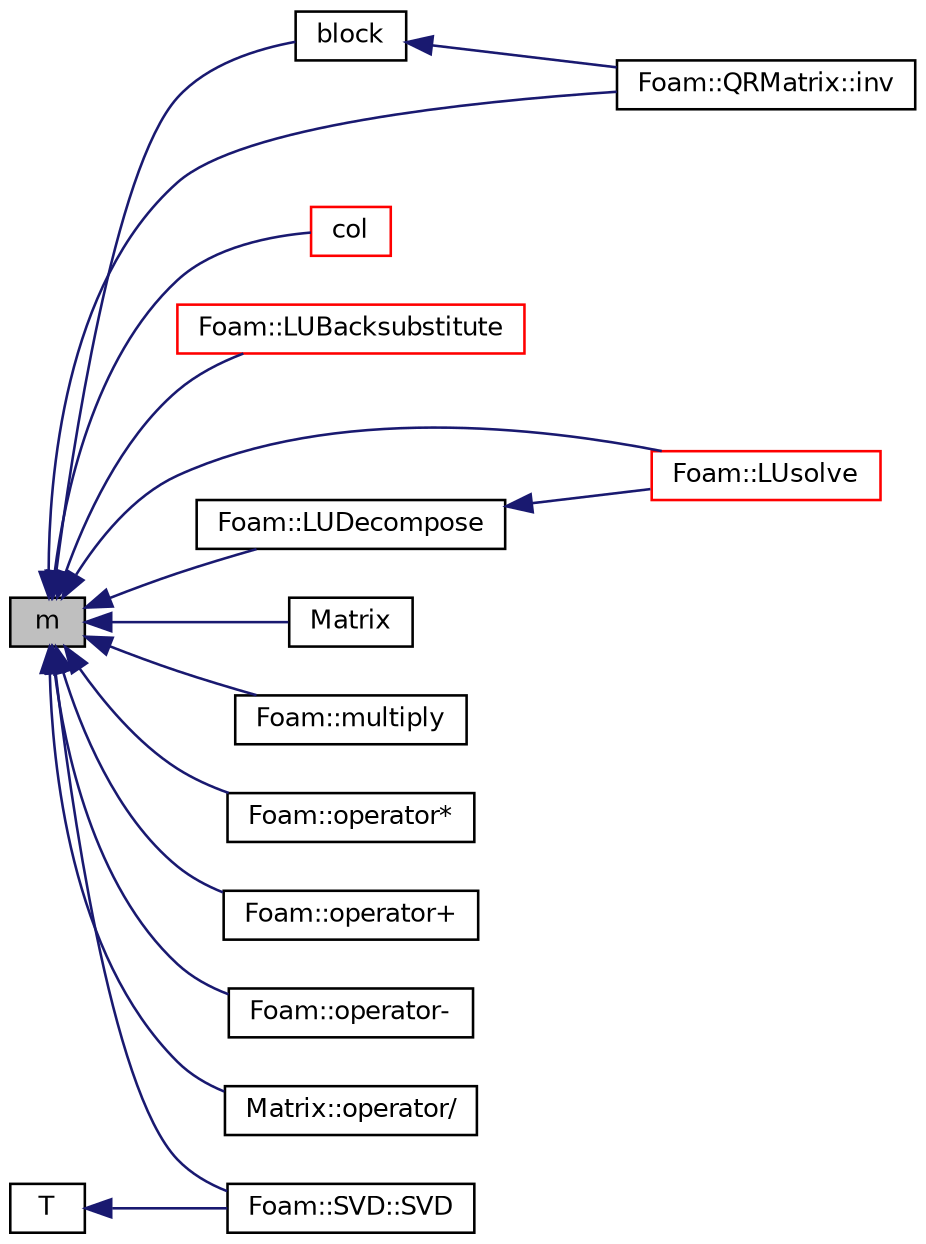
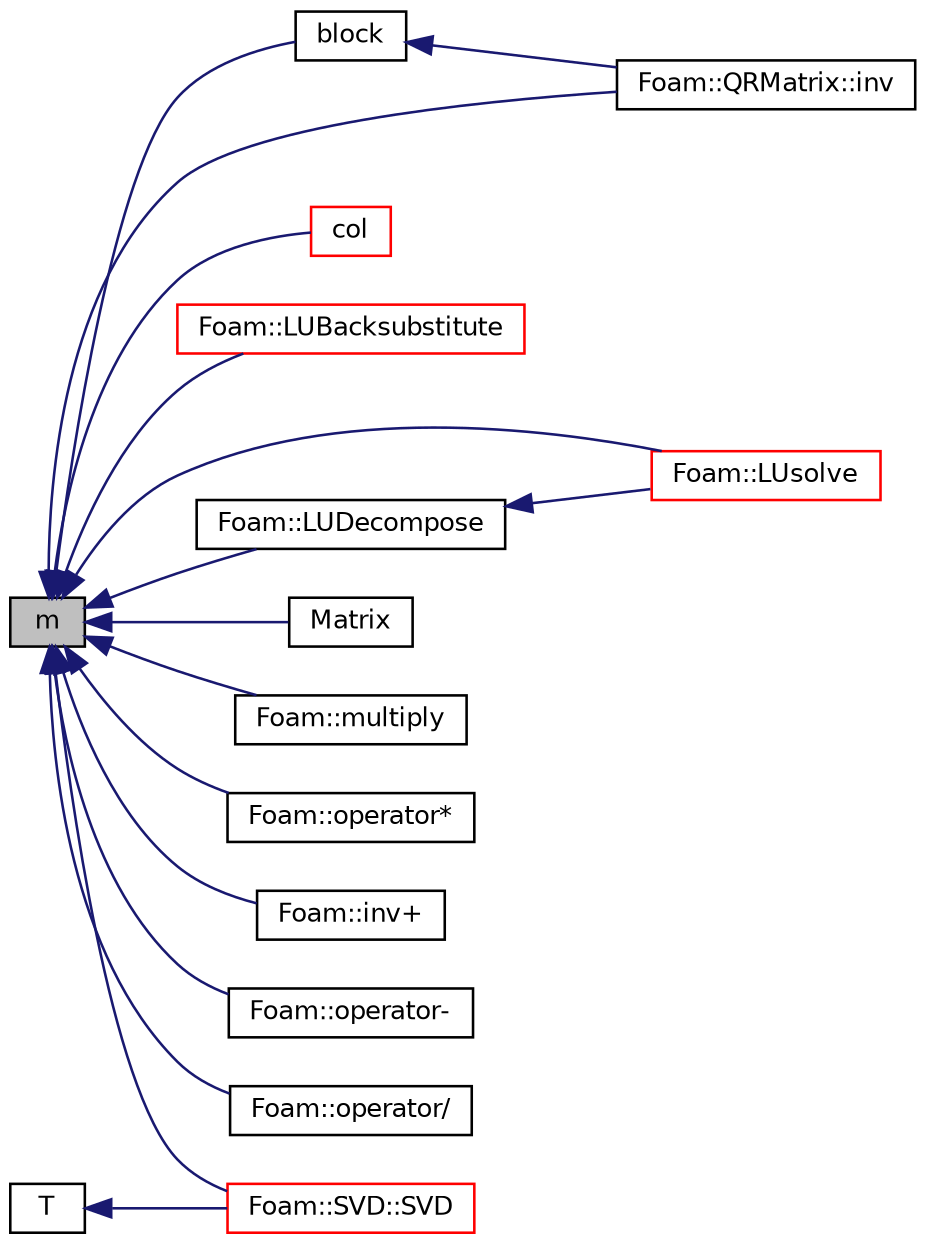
(351, 915) -> (351, 915)
(351, 1111) -> (351, 1111)
(351, 1208) -> (351, 1208)
